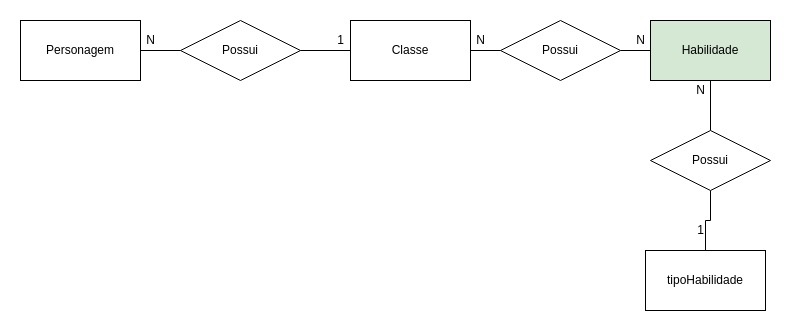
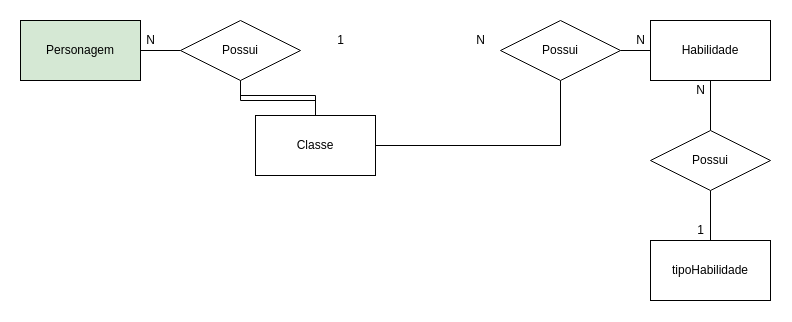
(81, 51) -> (81, 51)
(411, 51) -> (316, 146)
(711, 51) -> (711, 51)
(706, 281) -> (711, 271)
